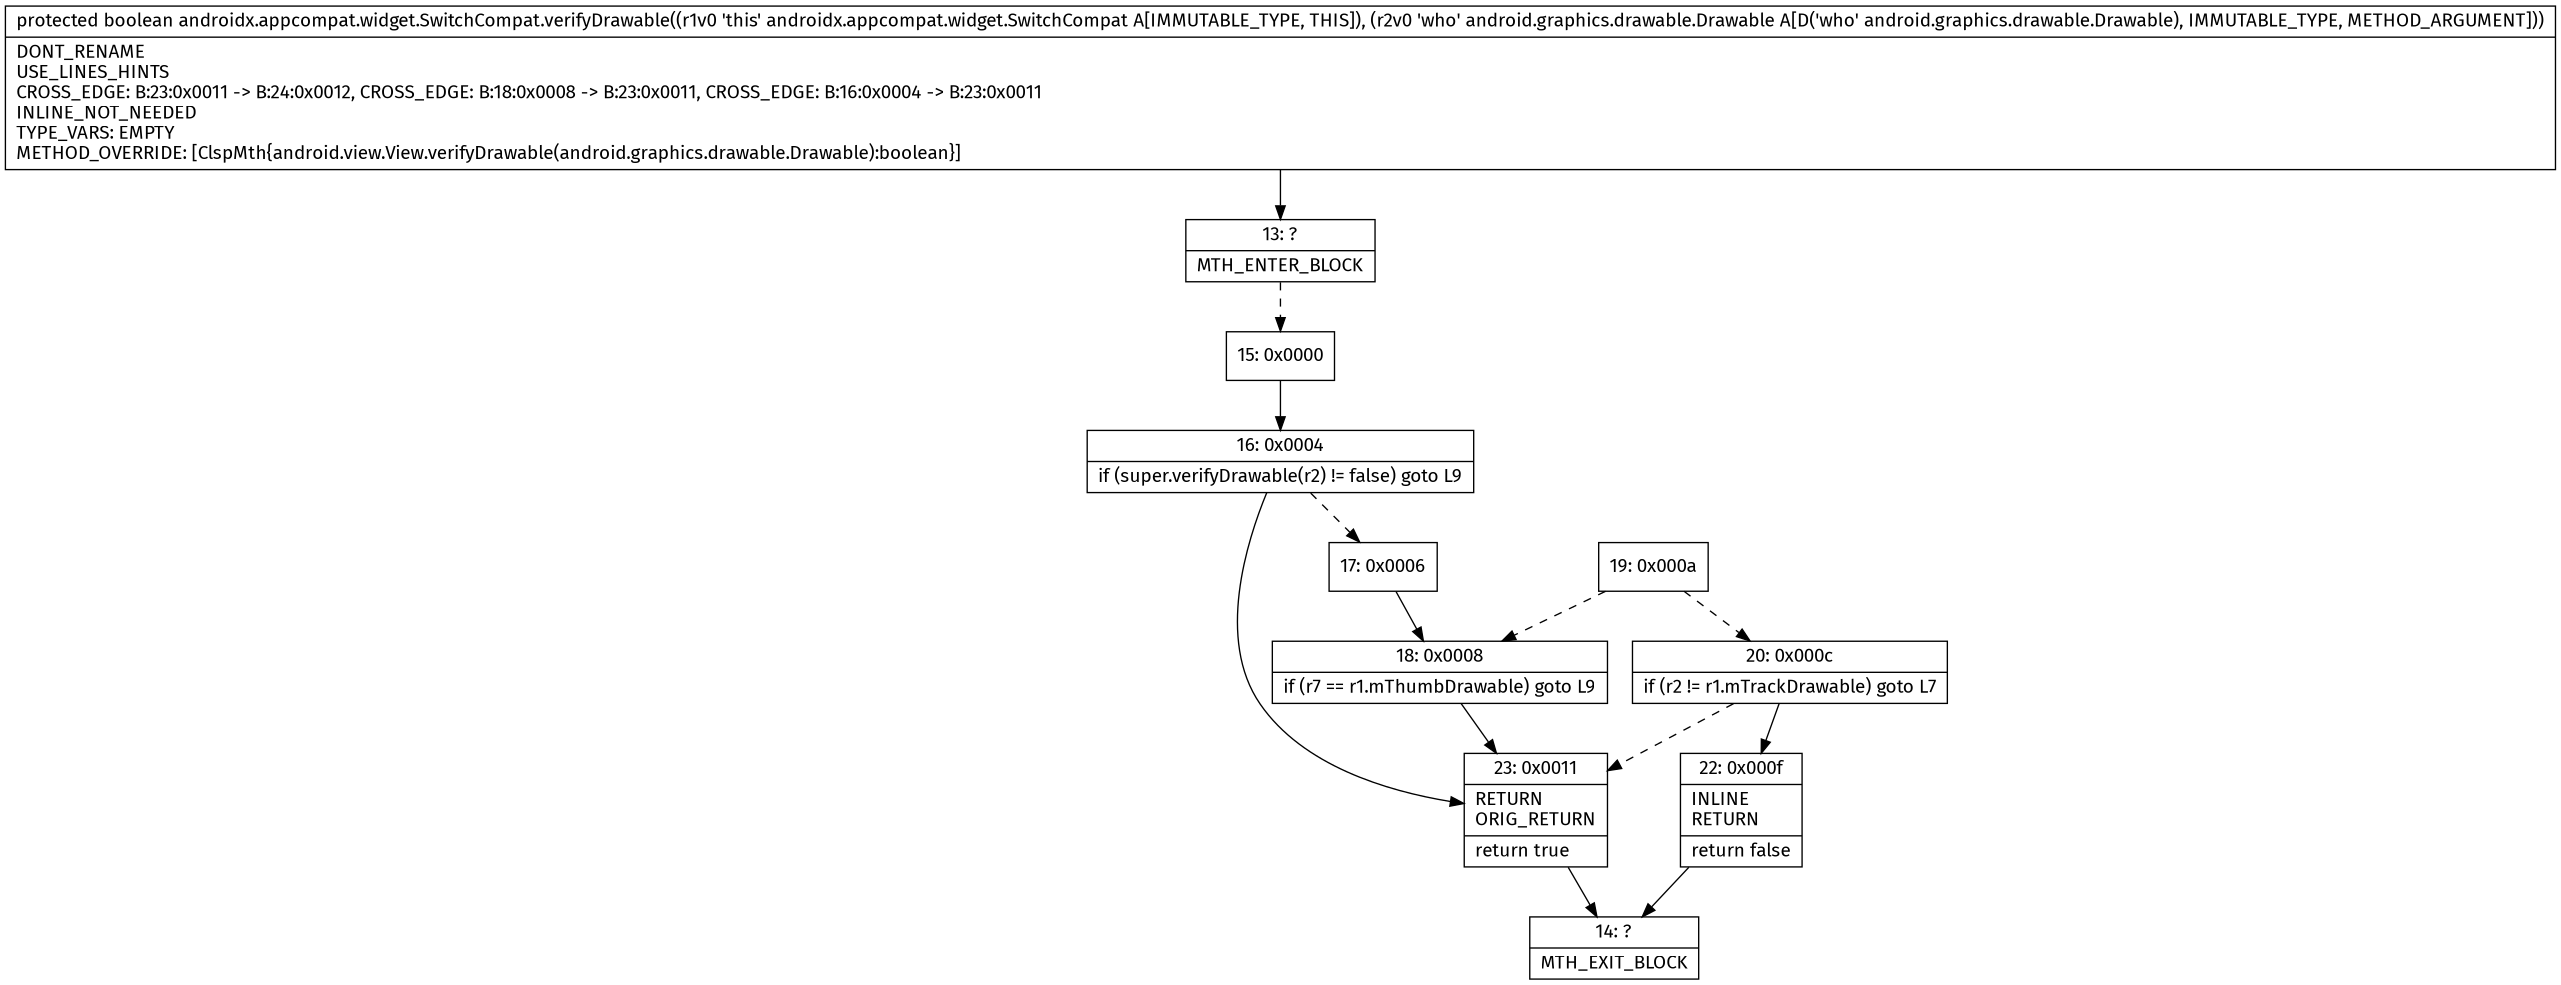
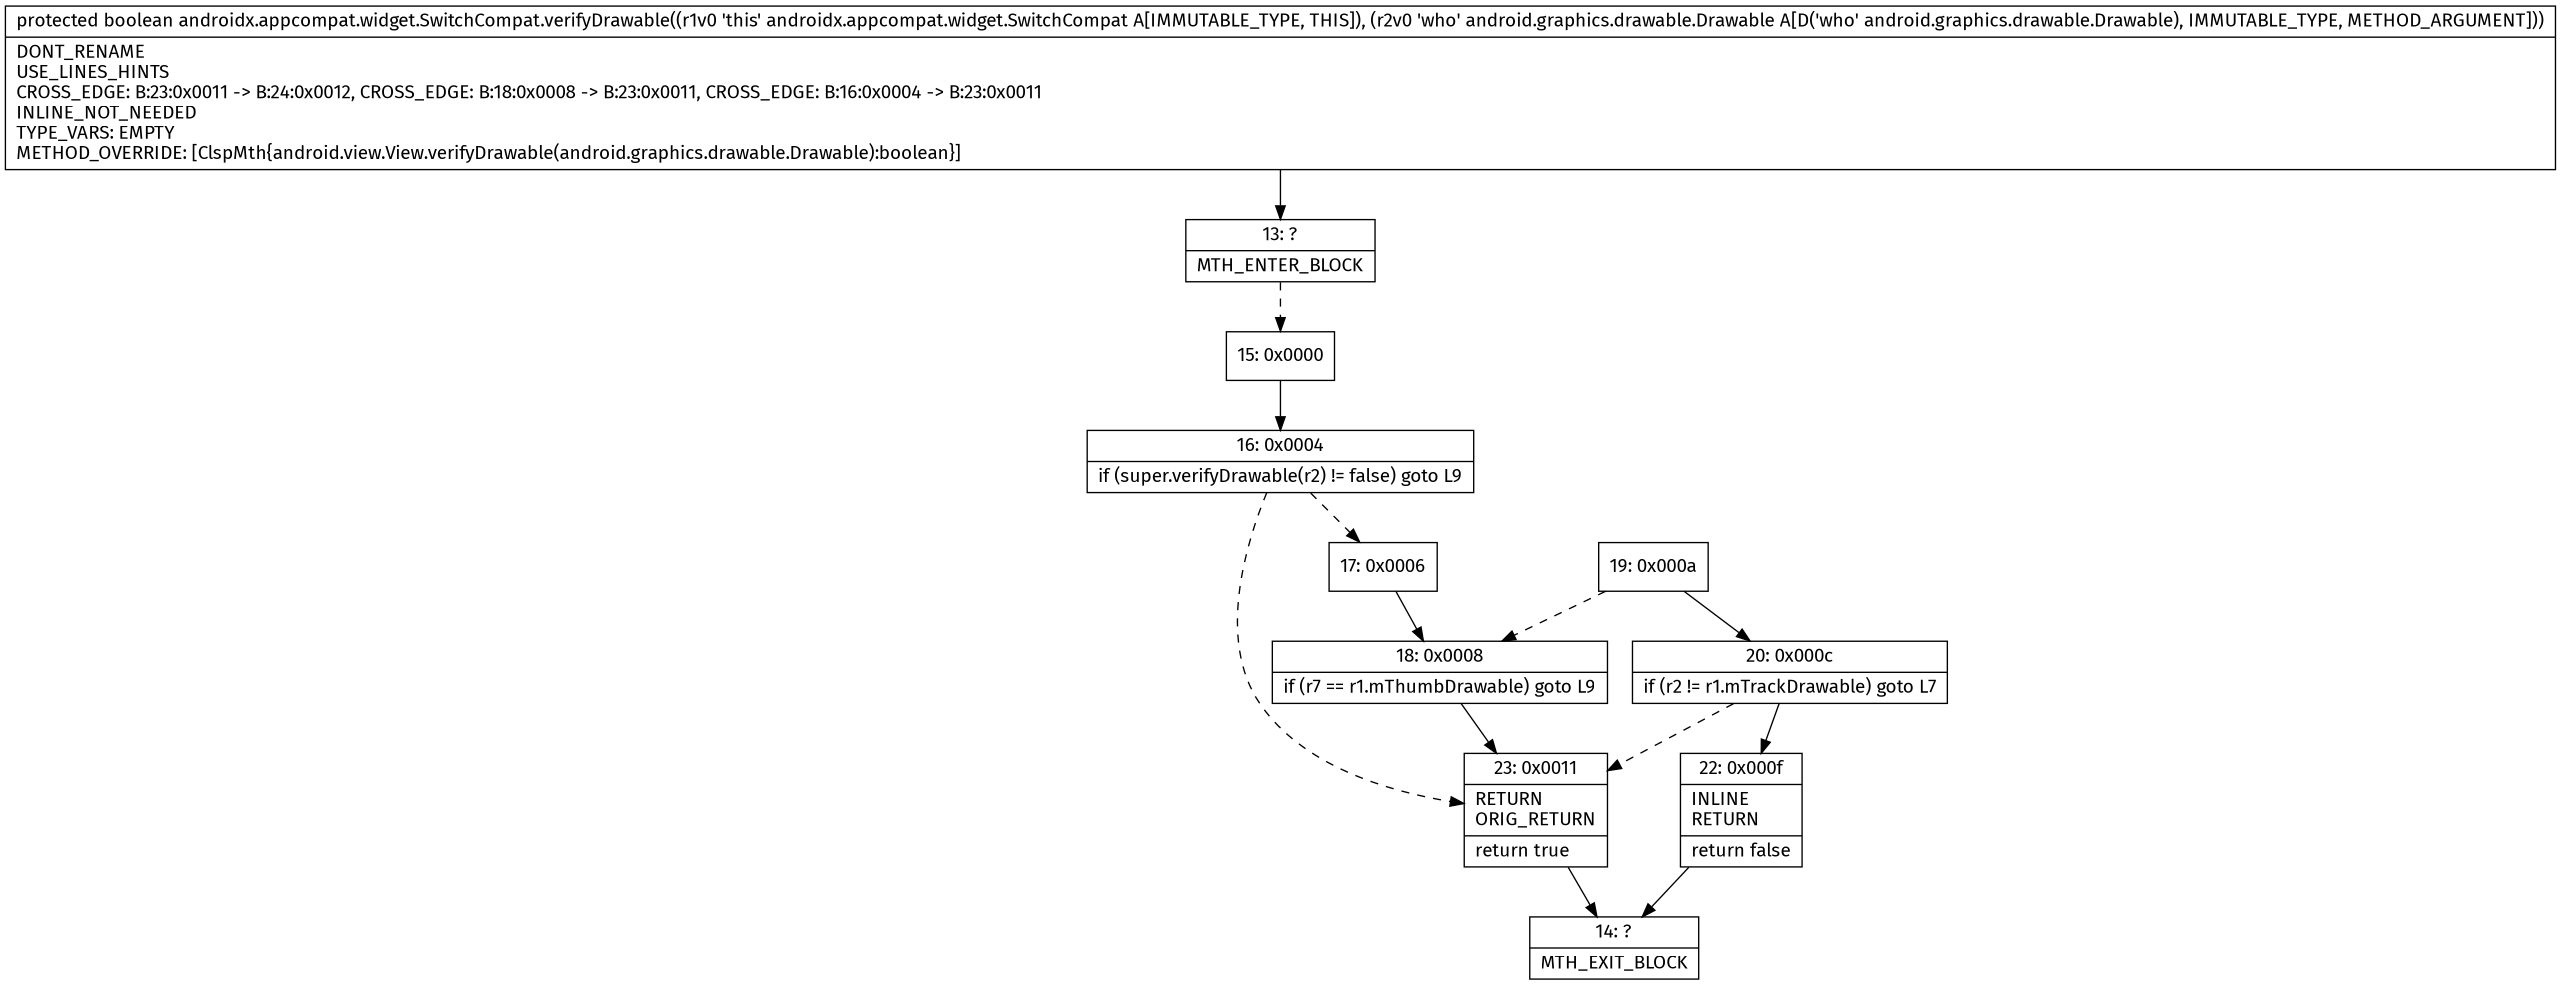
(1711, 612) -> (1711, 612)
(1260, 704) -> (1260, 704)
